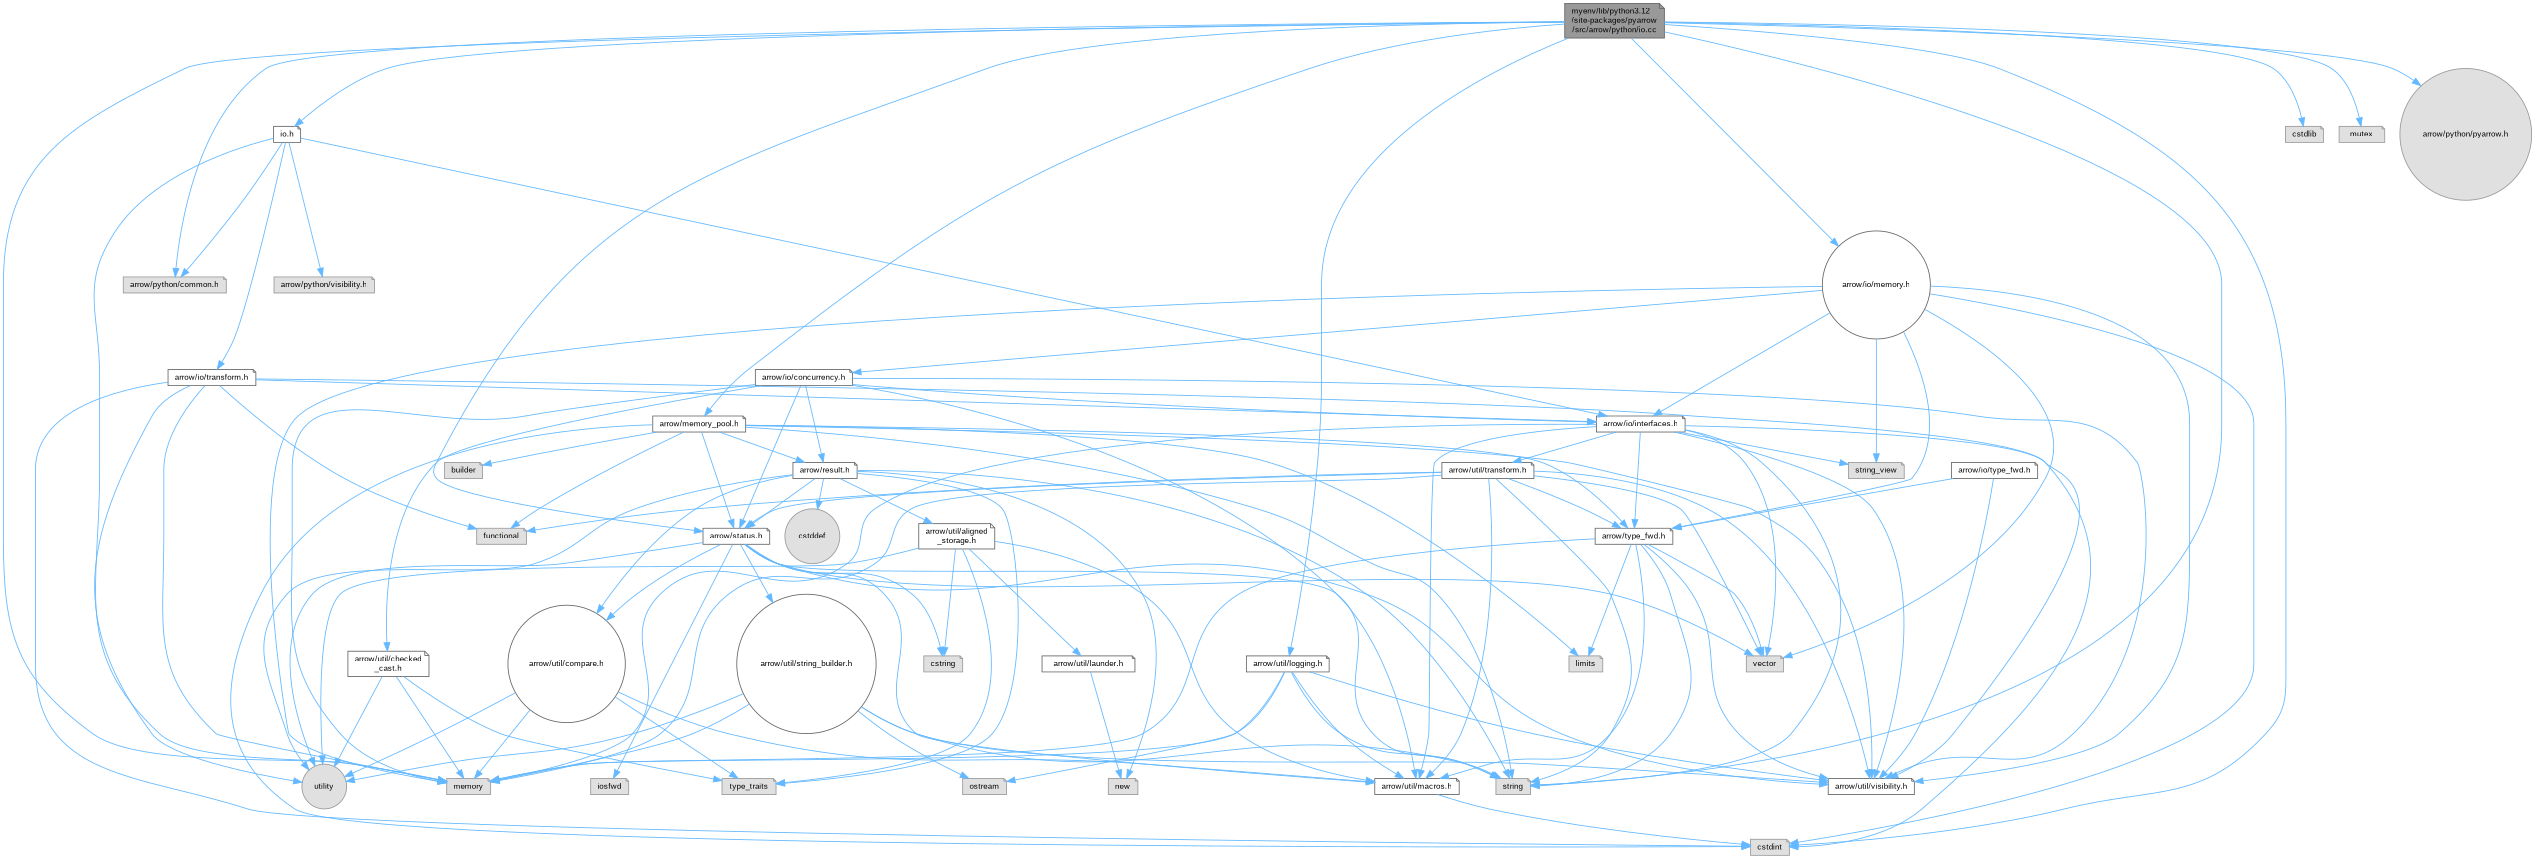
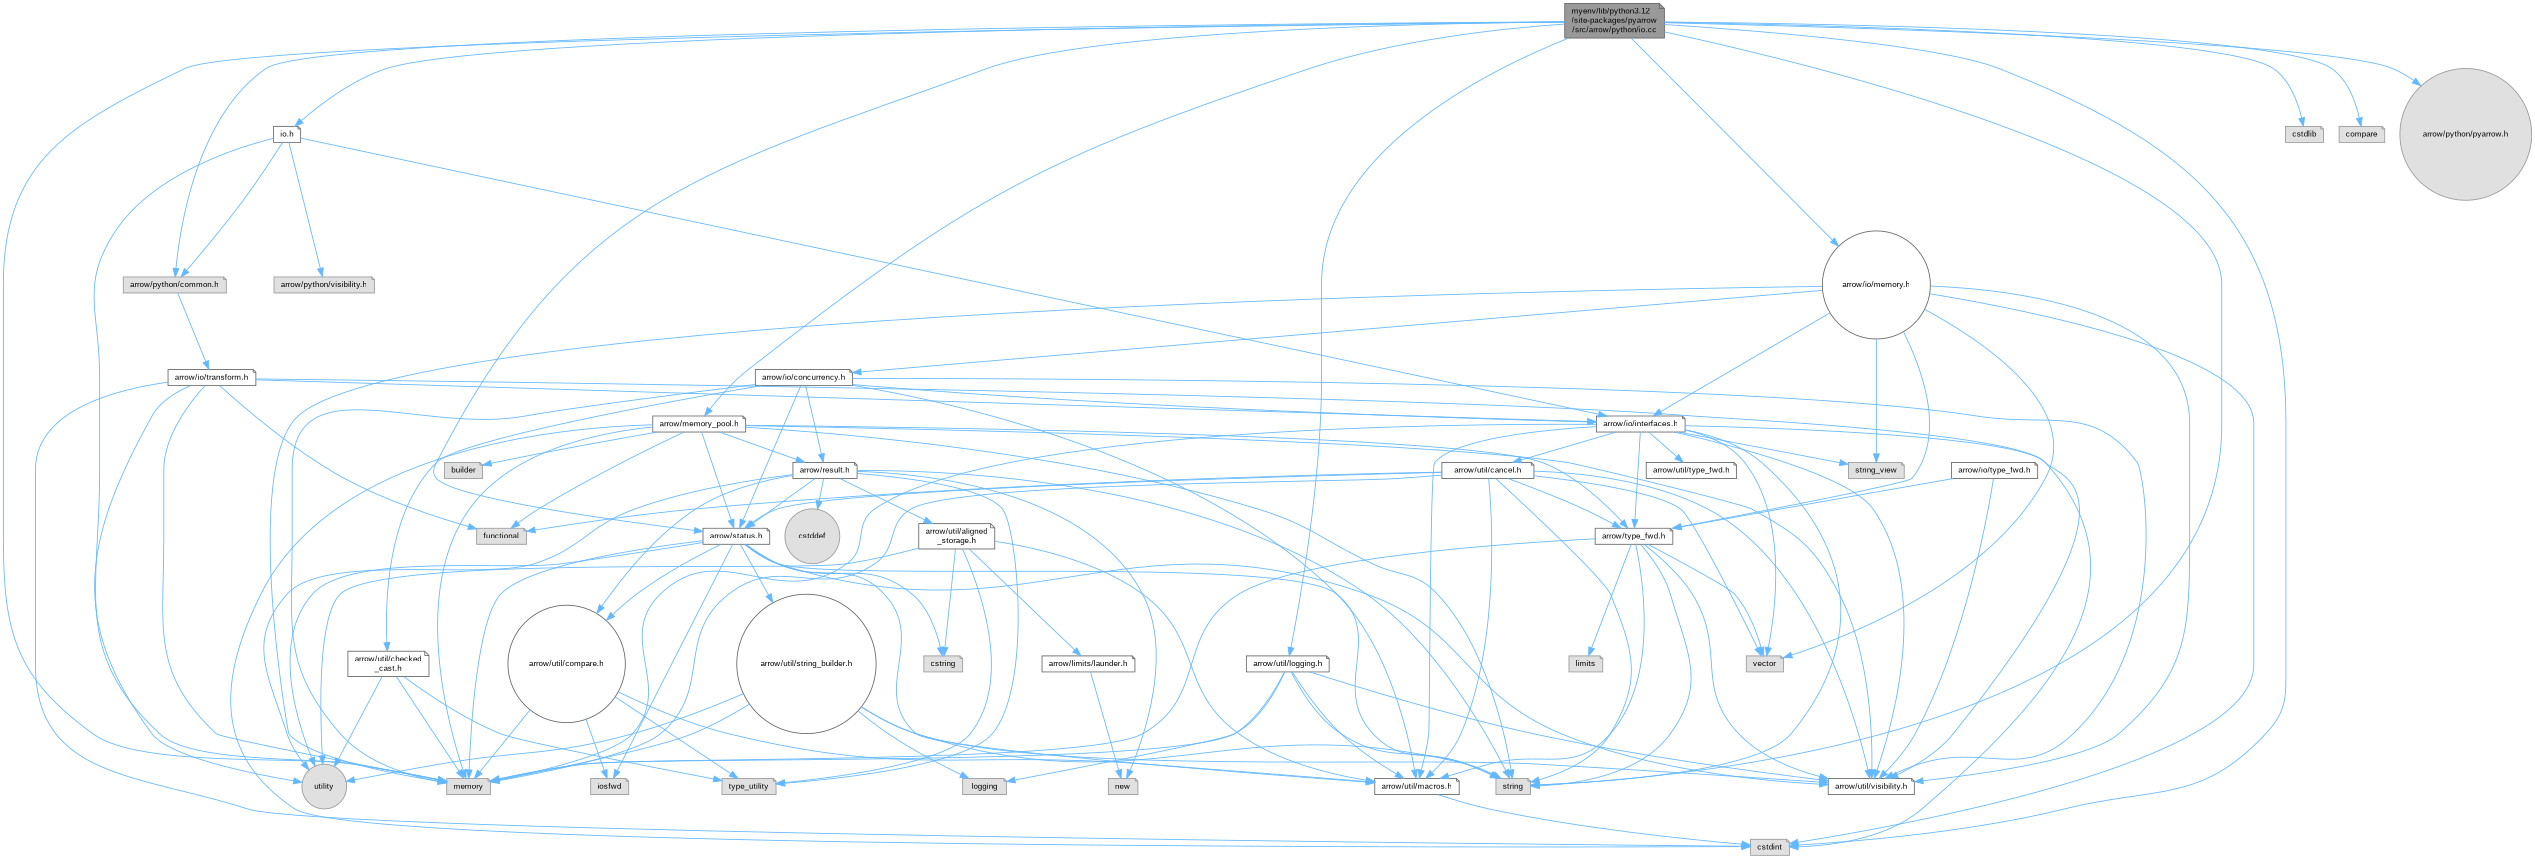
(2362, 134) -> (2362, 134)
(259, 254) -> (192, 327)
(1187, 447) -> (454, 537)
(1488, 470) -> (1488, 470)
none -> (1691, 470)
(1248, 582) -> (513, 585)
(1088, 664) -> (1088, 664)
(443, 731) -> (592, 737)
(749, 787) -> (749, 787)
(985, 787) -> (985, 787)
